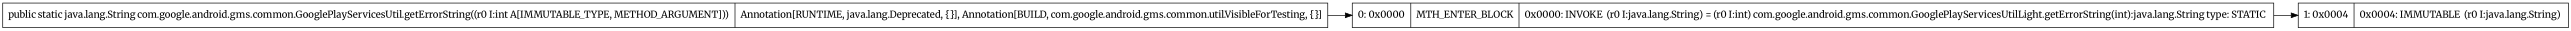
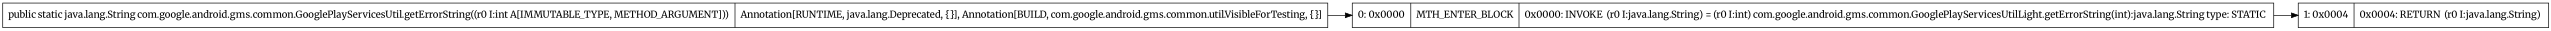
(2461, 15) -> (2451, 15)
